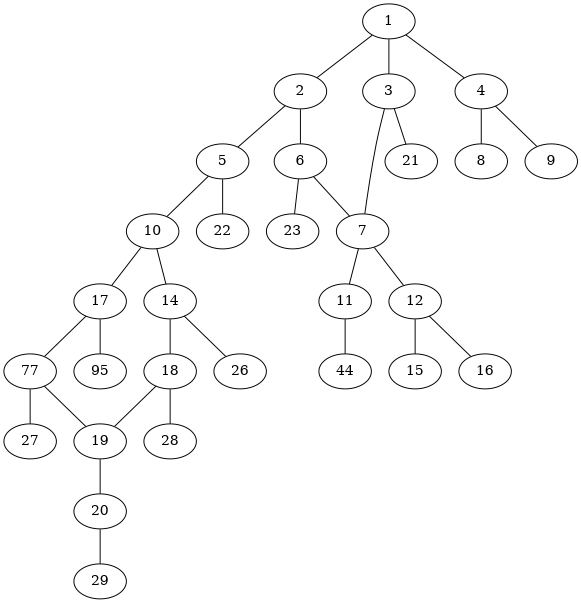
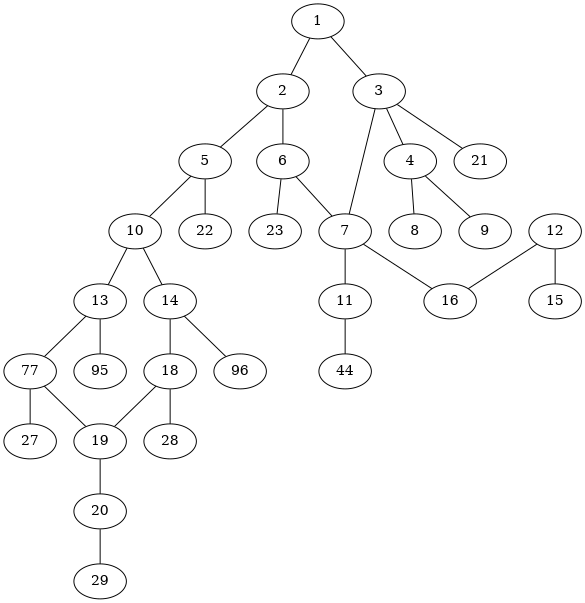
(435, 56) -> (395, 126)
(389, 266) -> (398, 266)
(100, 301) -> (100, 301)
(240, 371) -> (240, 371)
